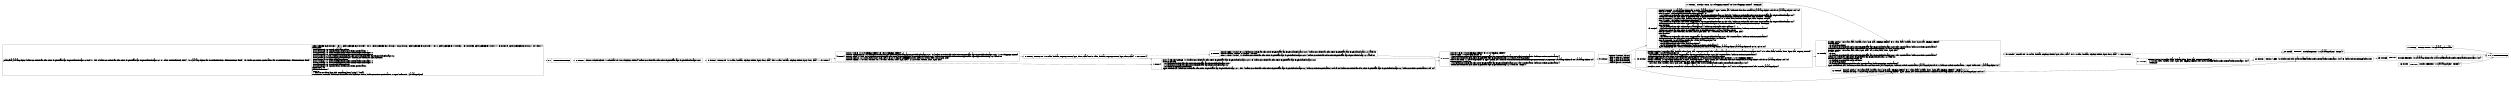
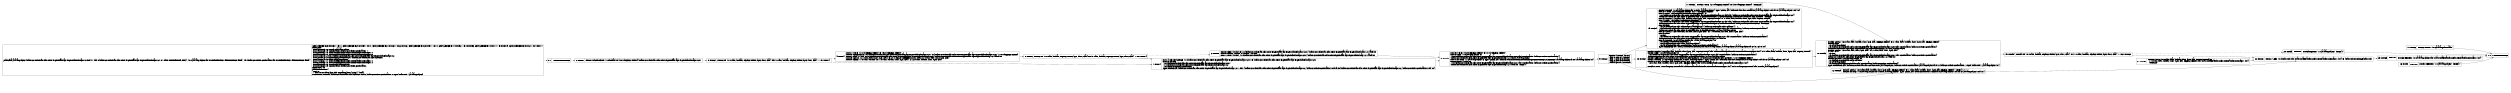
(2121, 57) -> (2192, 56)
